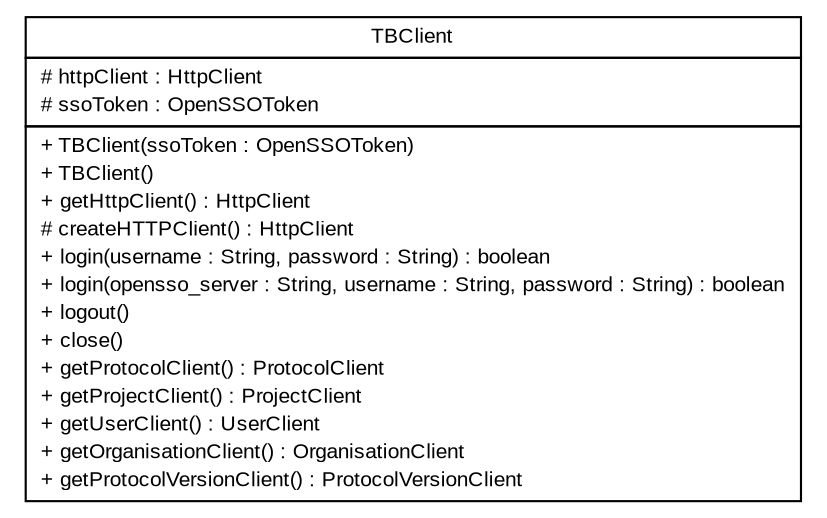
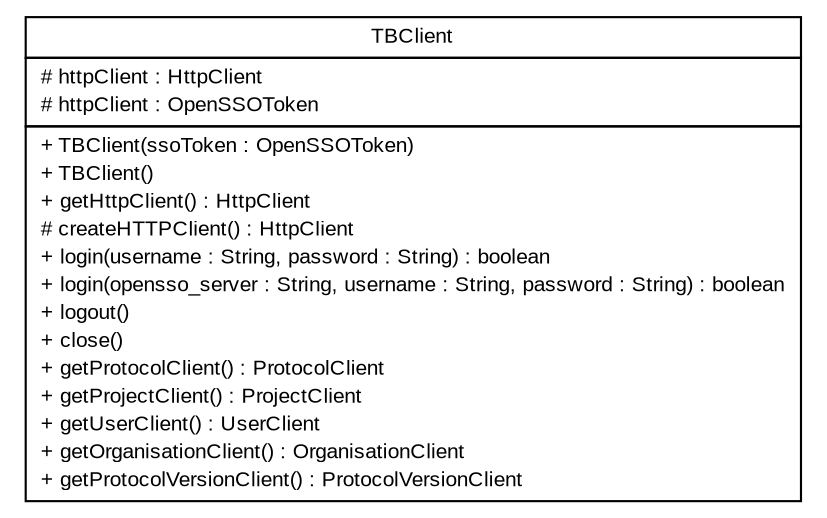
(180, 105) -> (180, 105)
